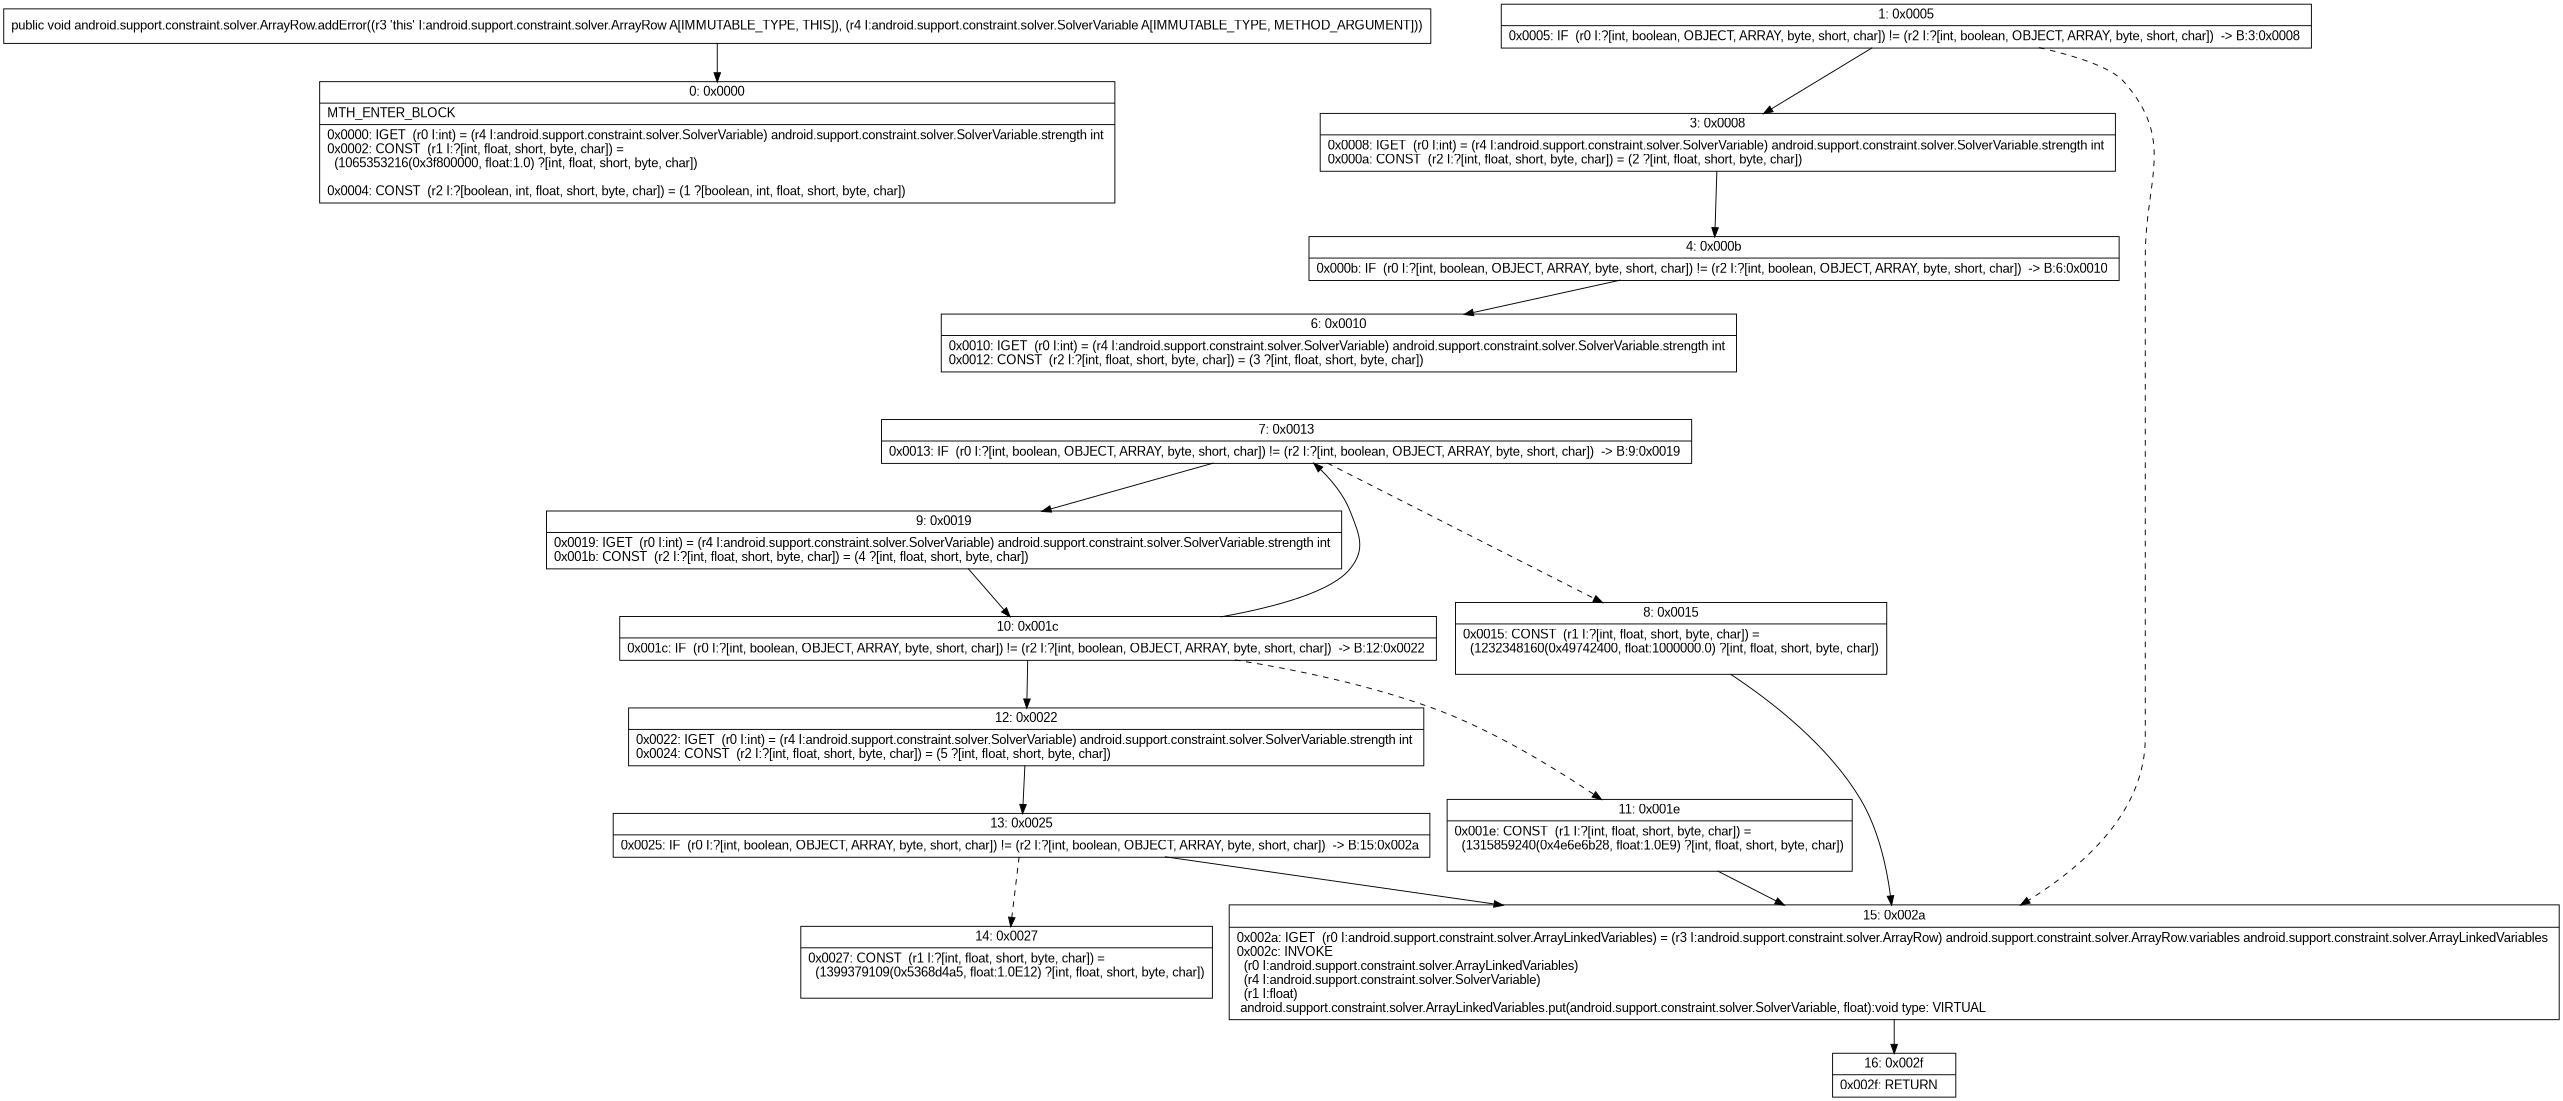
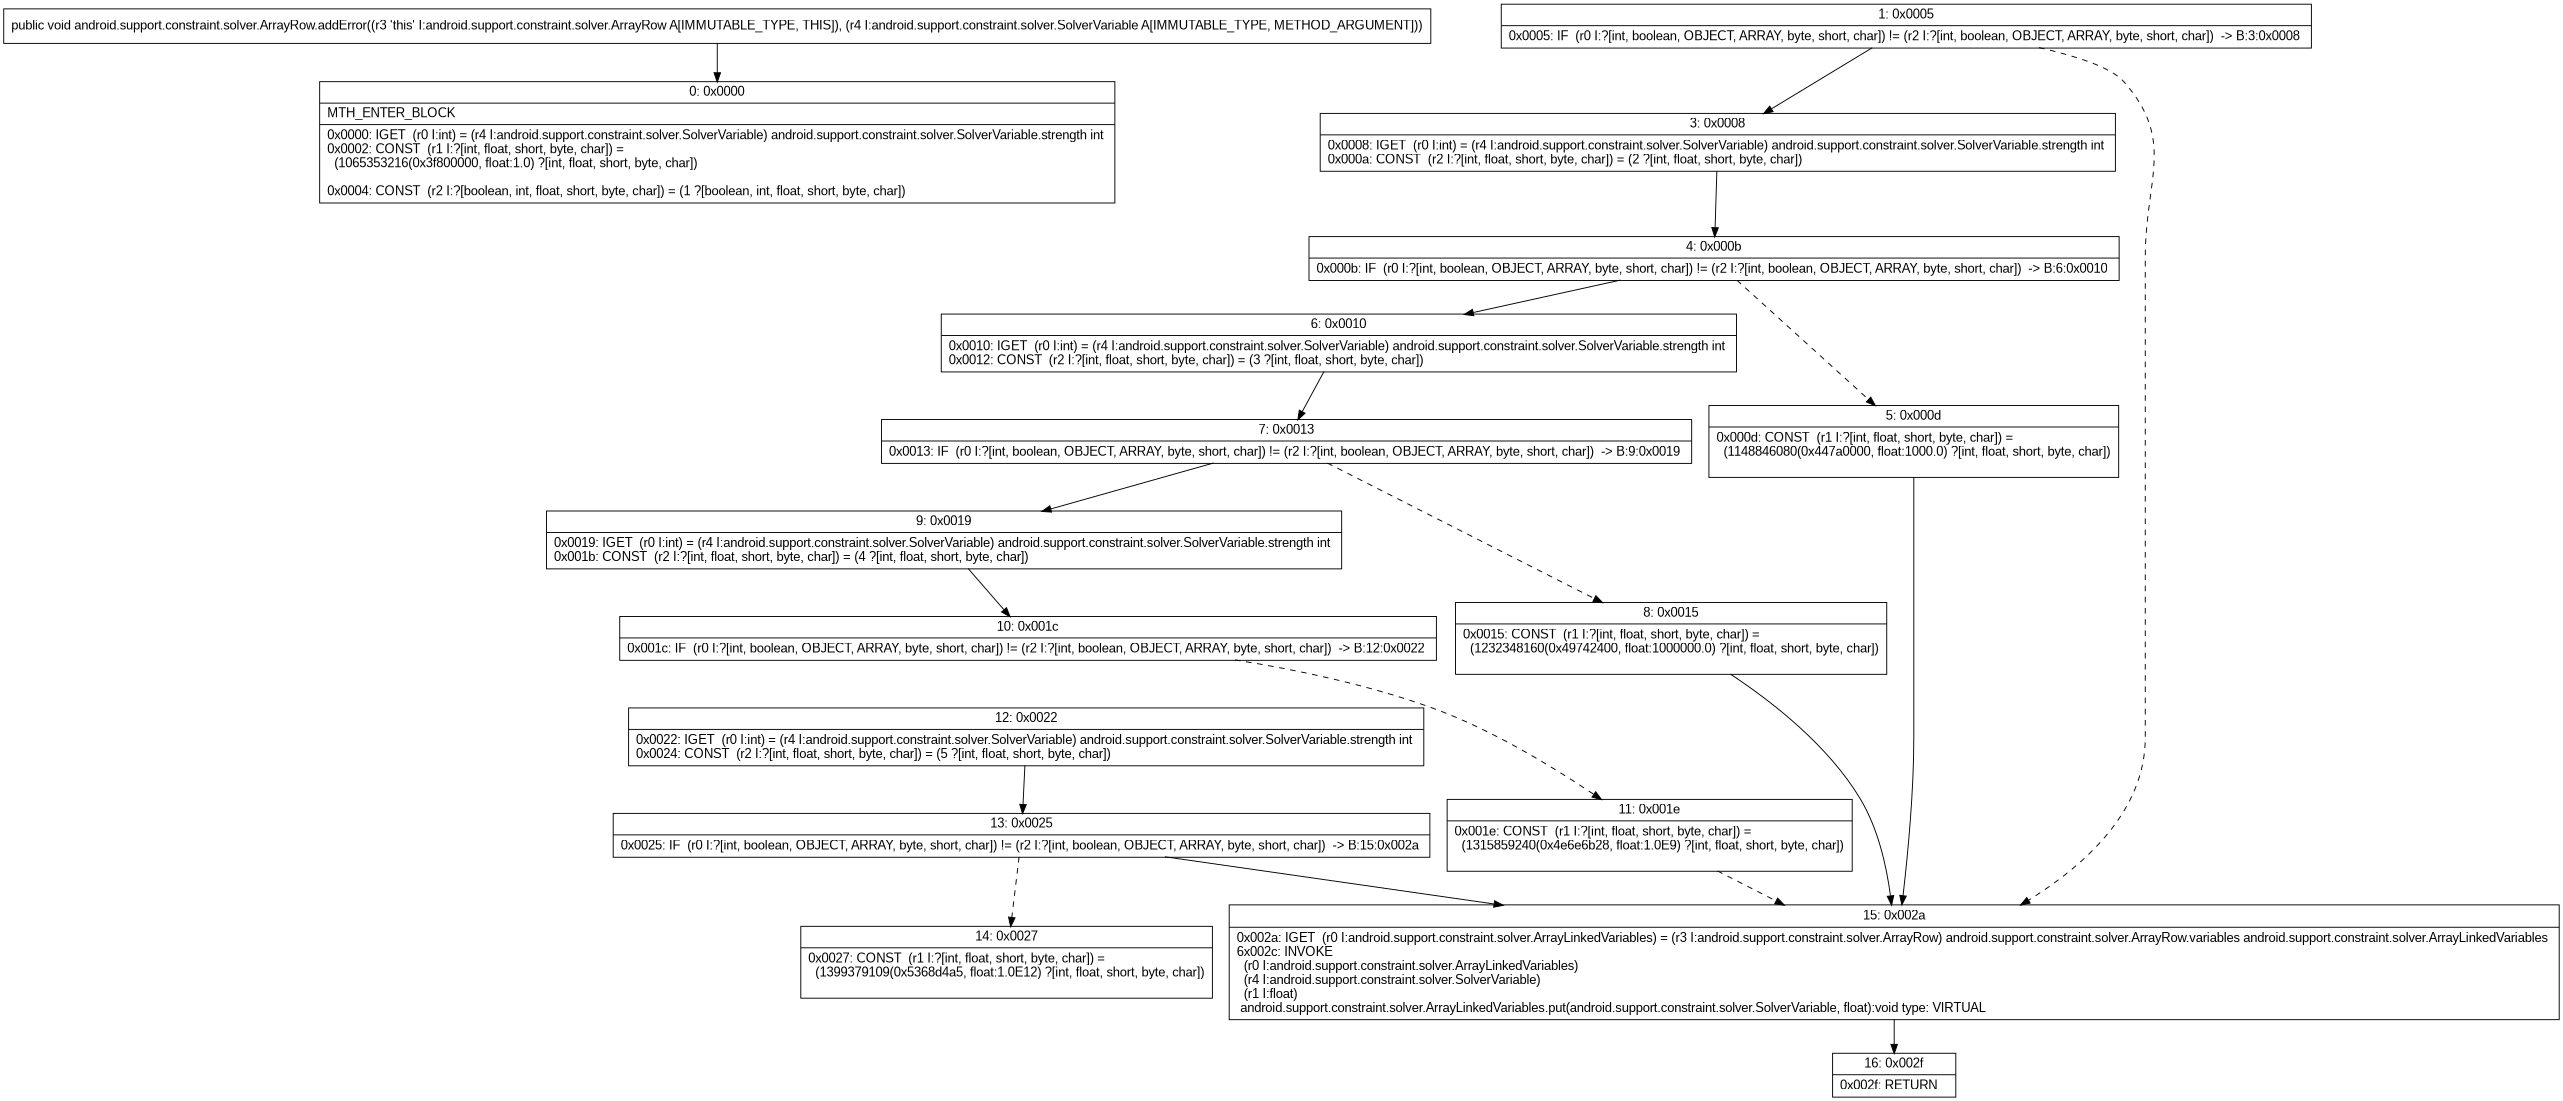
none -> (1914, 441)
(1340, 578) -> (1313, 392)
(1027, 679) -> none
(1747, 886) -> (1747, 886)
(1288, 952) -> (1288, 952)
